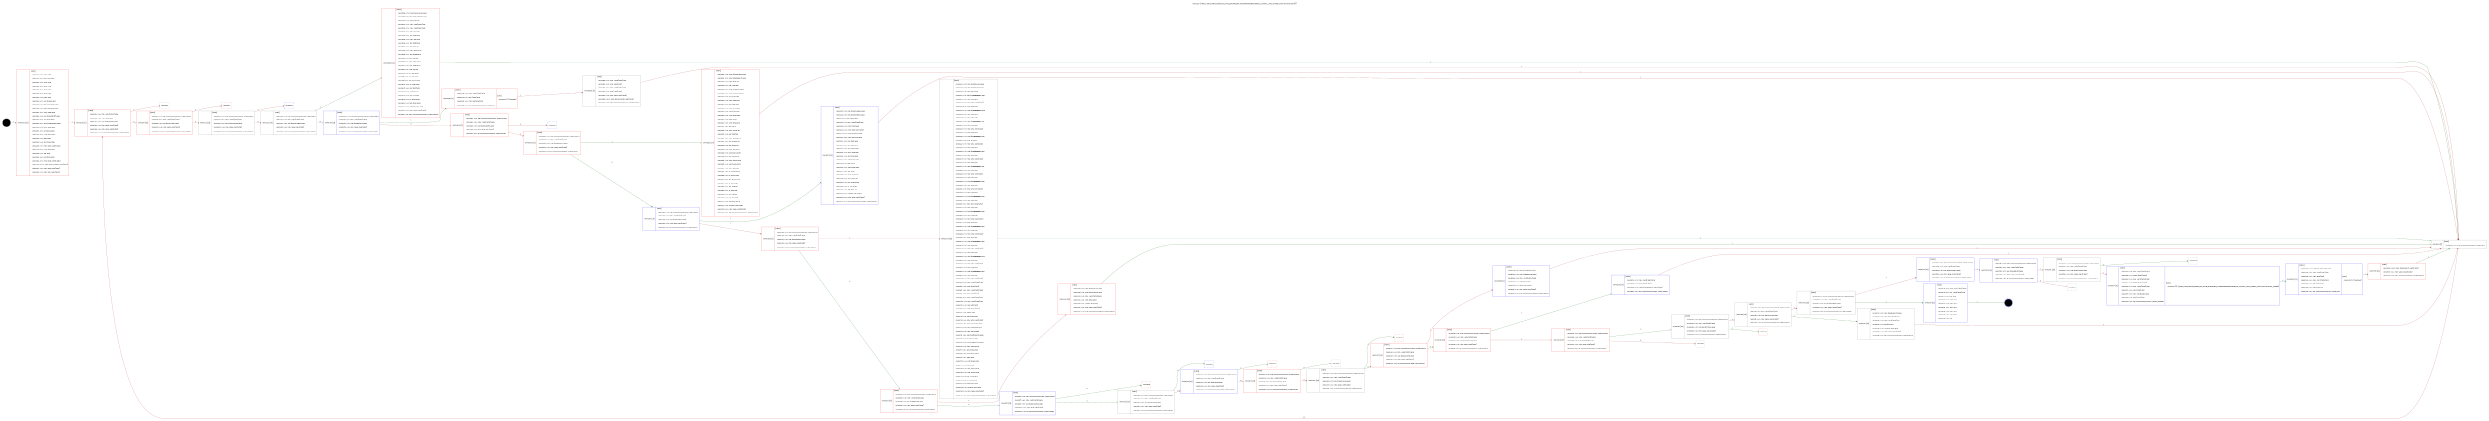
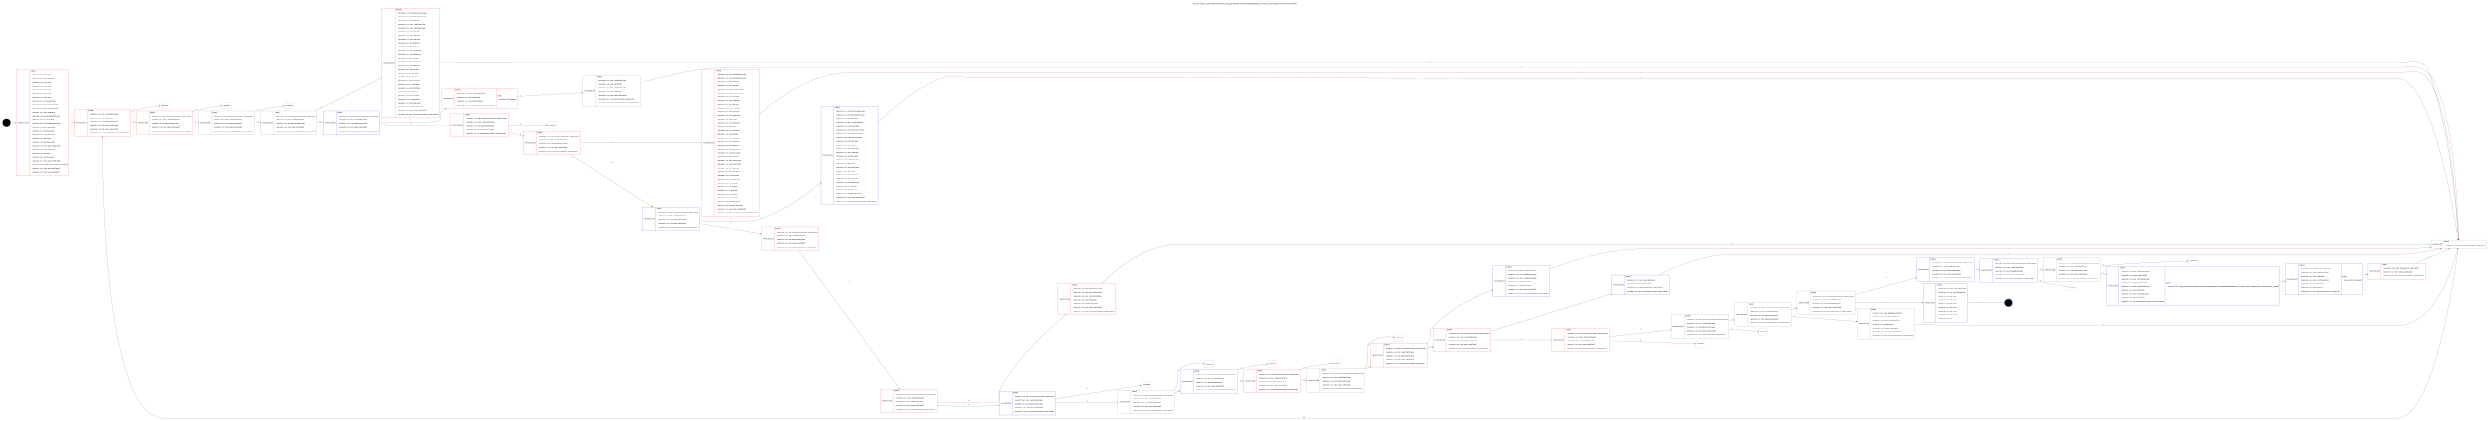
(968, 239) -> none
